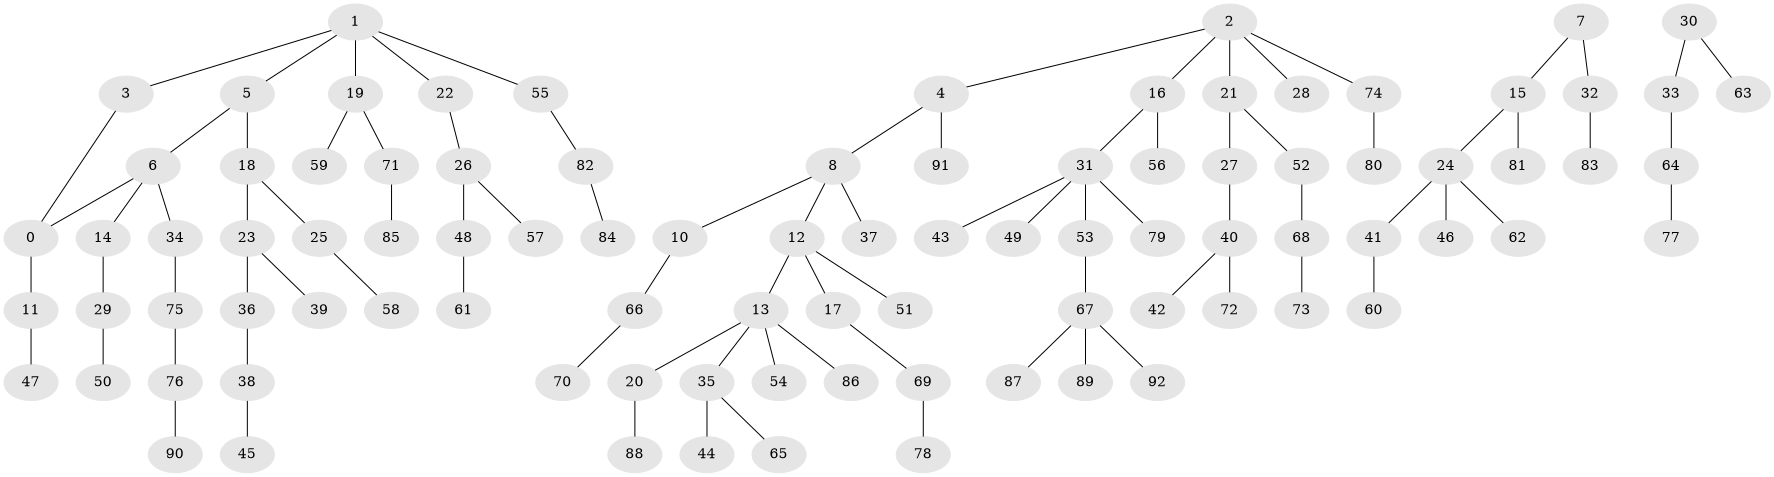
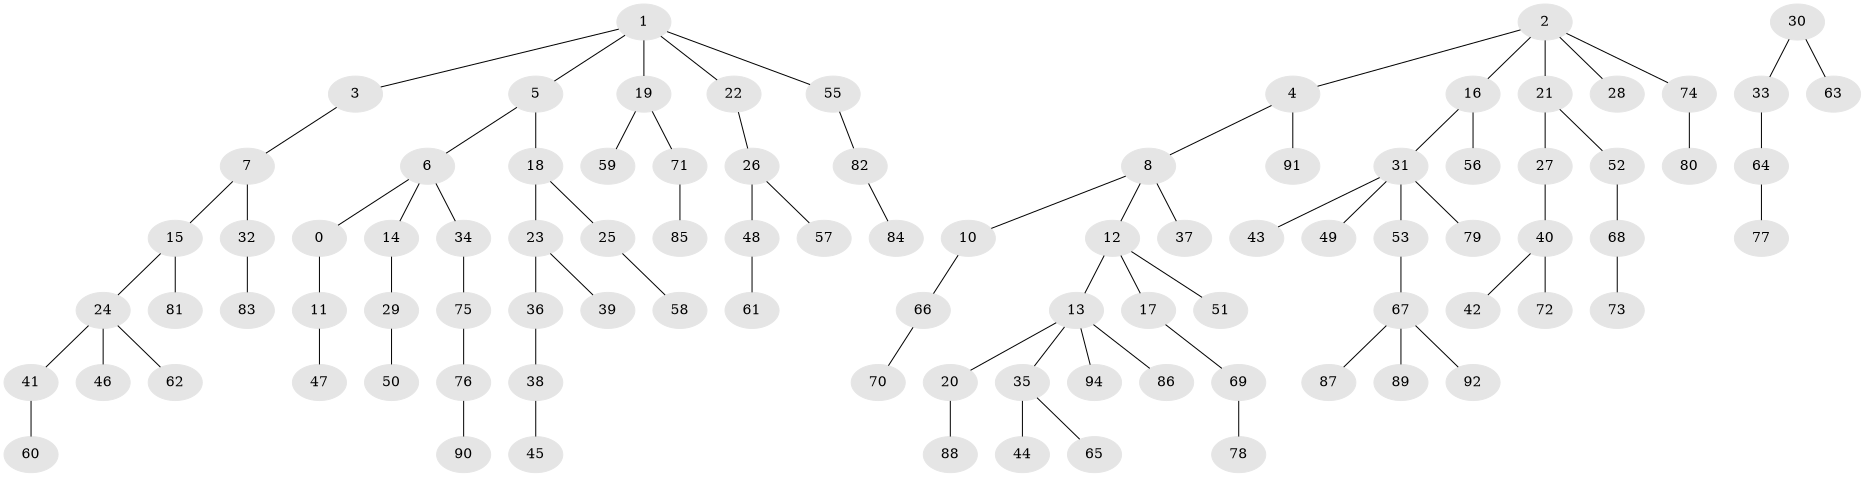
(79, 166) -> (301, 130)
(779, 383) -> (1095, 383)
